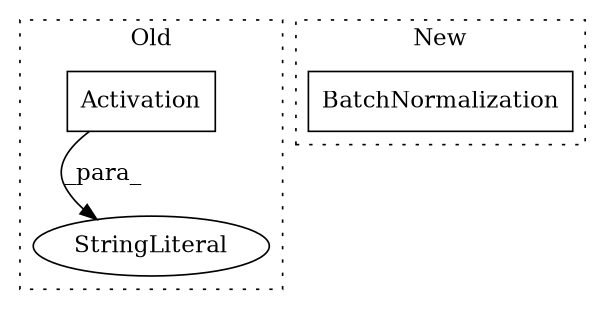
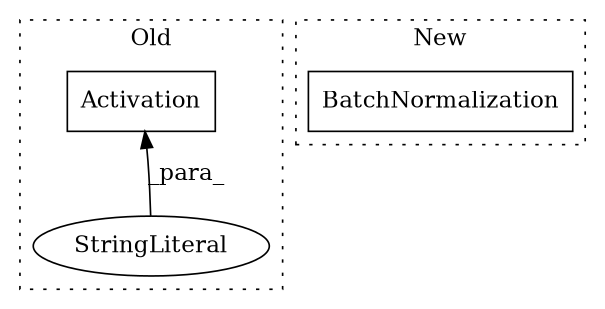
(62, 169) -> (149, 182)
